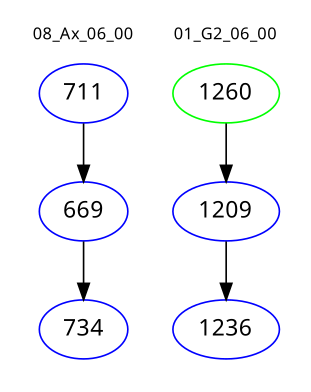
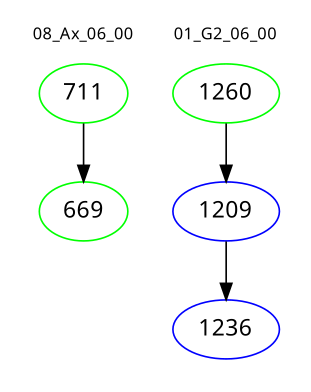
(84, 93) -> (84, 93)
(84, 211) -> (84, 211)
(84, 329) -> none
